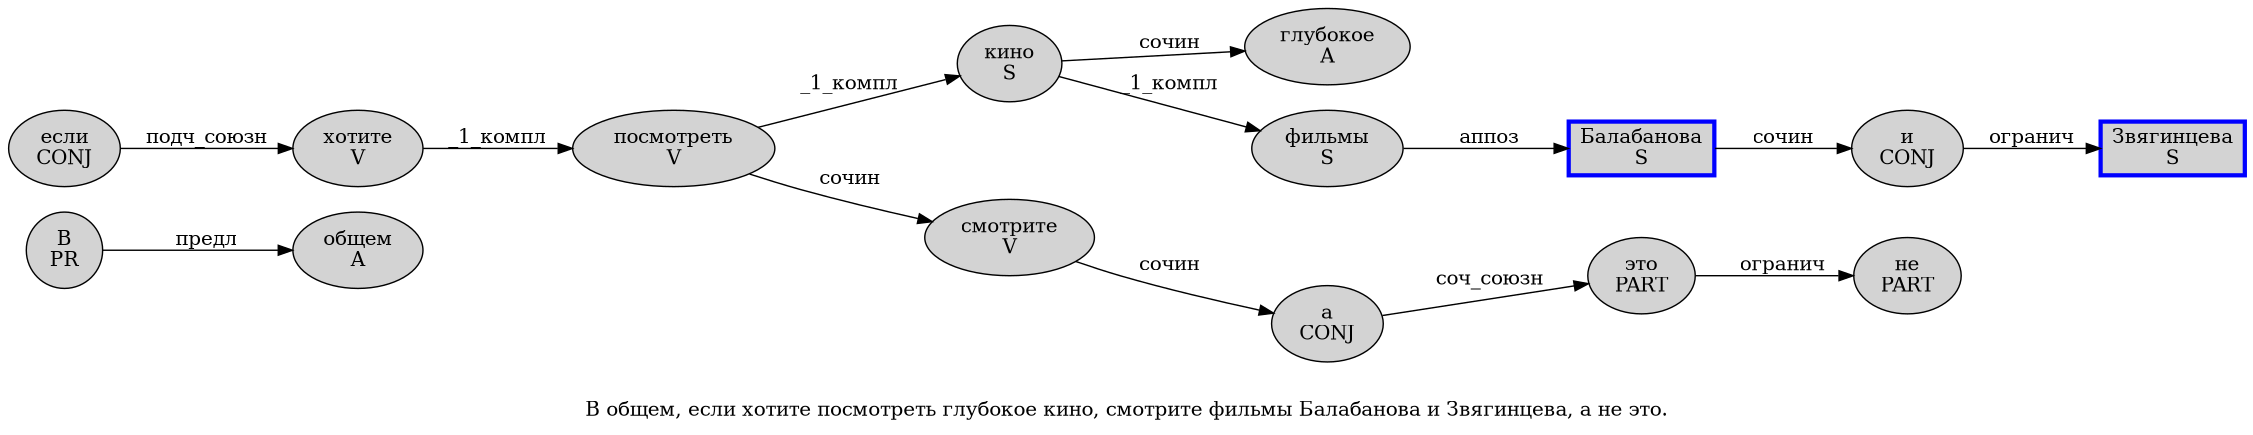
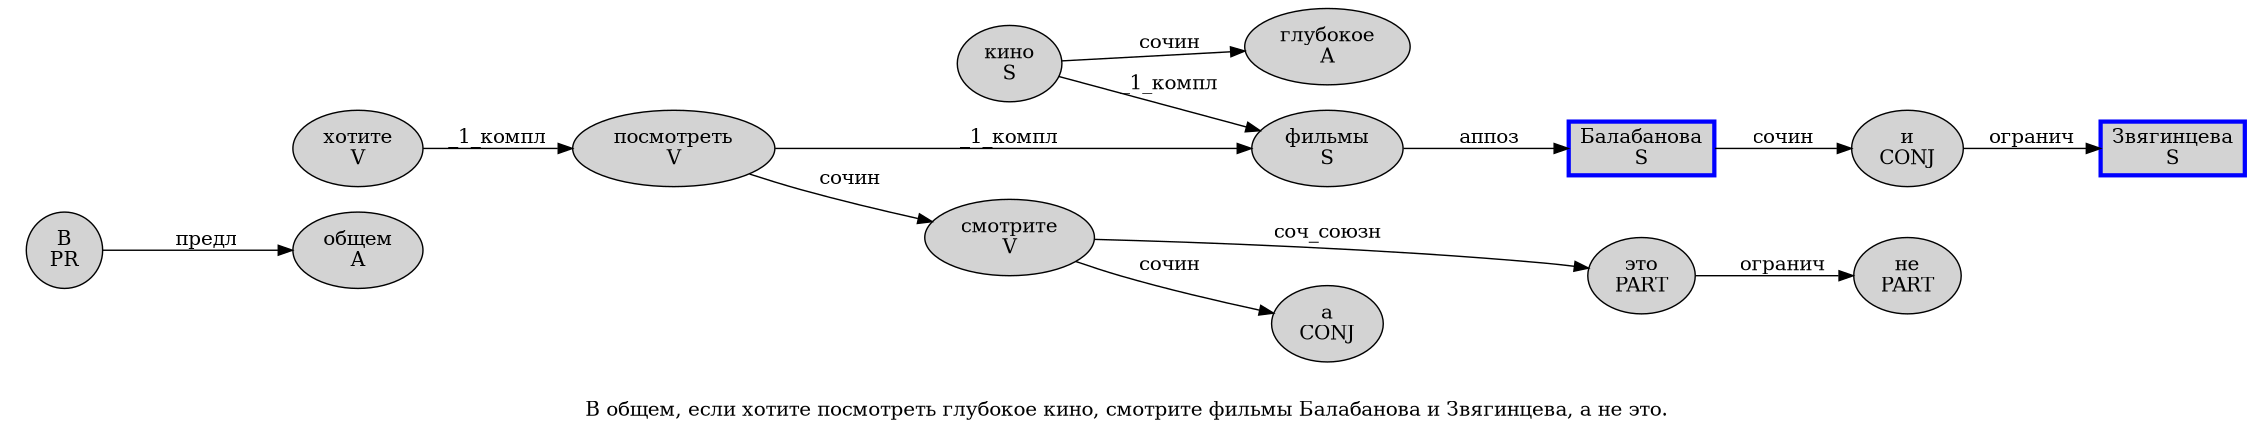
(852, 103) -> (1006, 148)
(64, 148) -> none
(1478, 301) -> (1335, 249)
